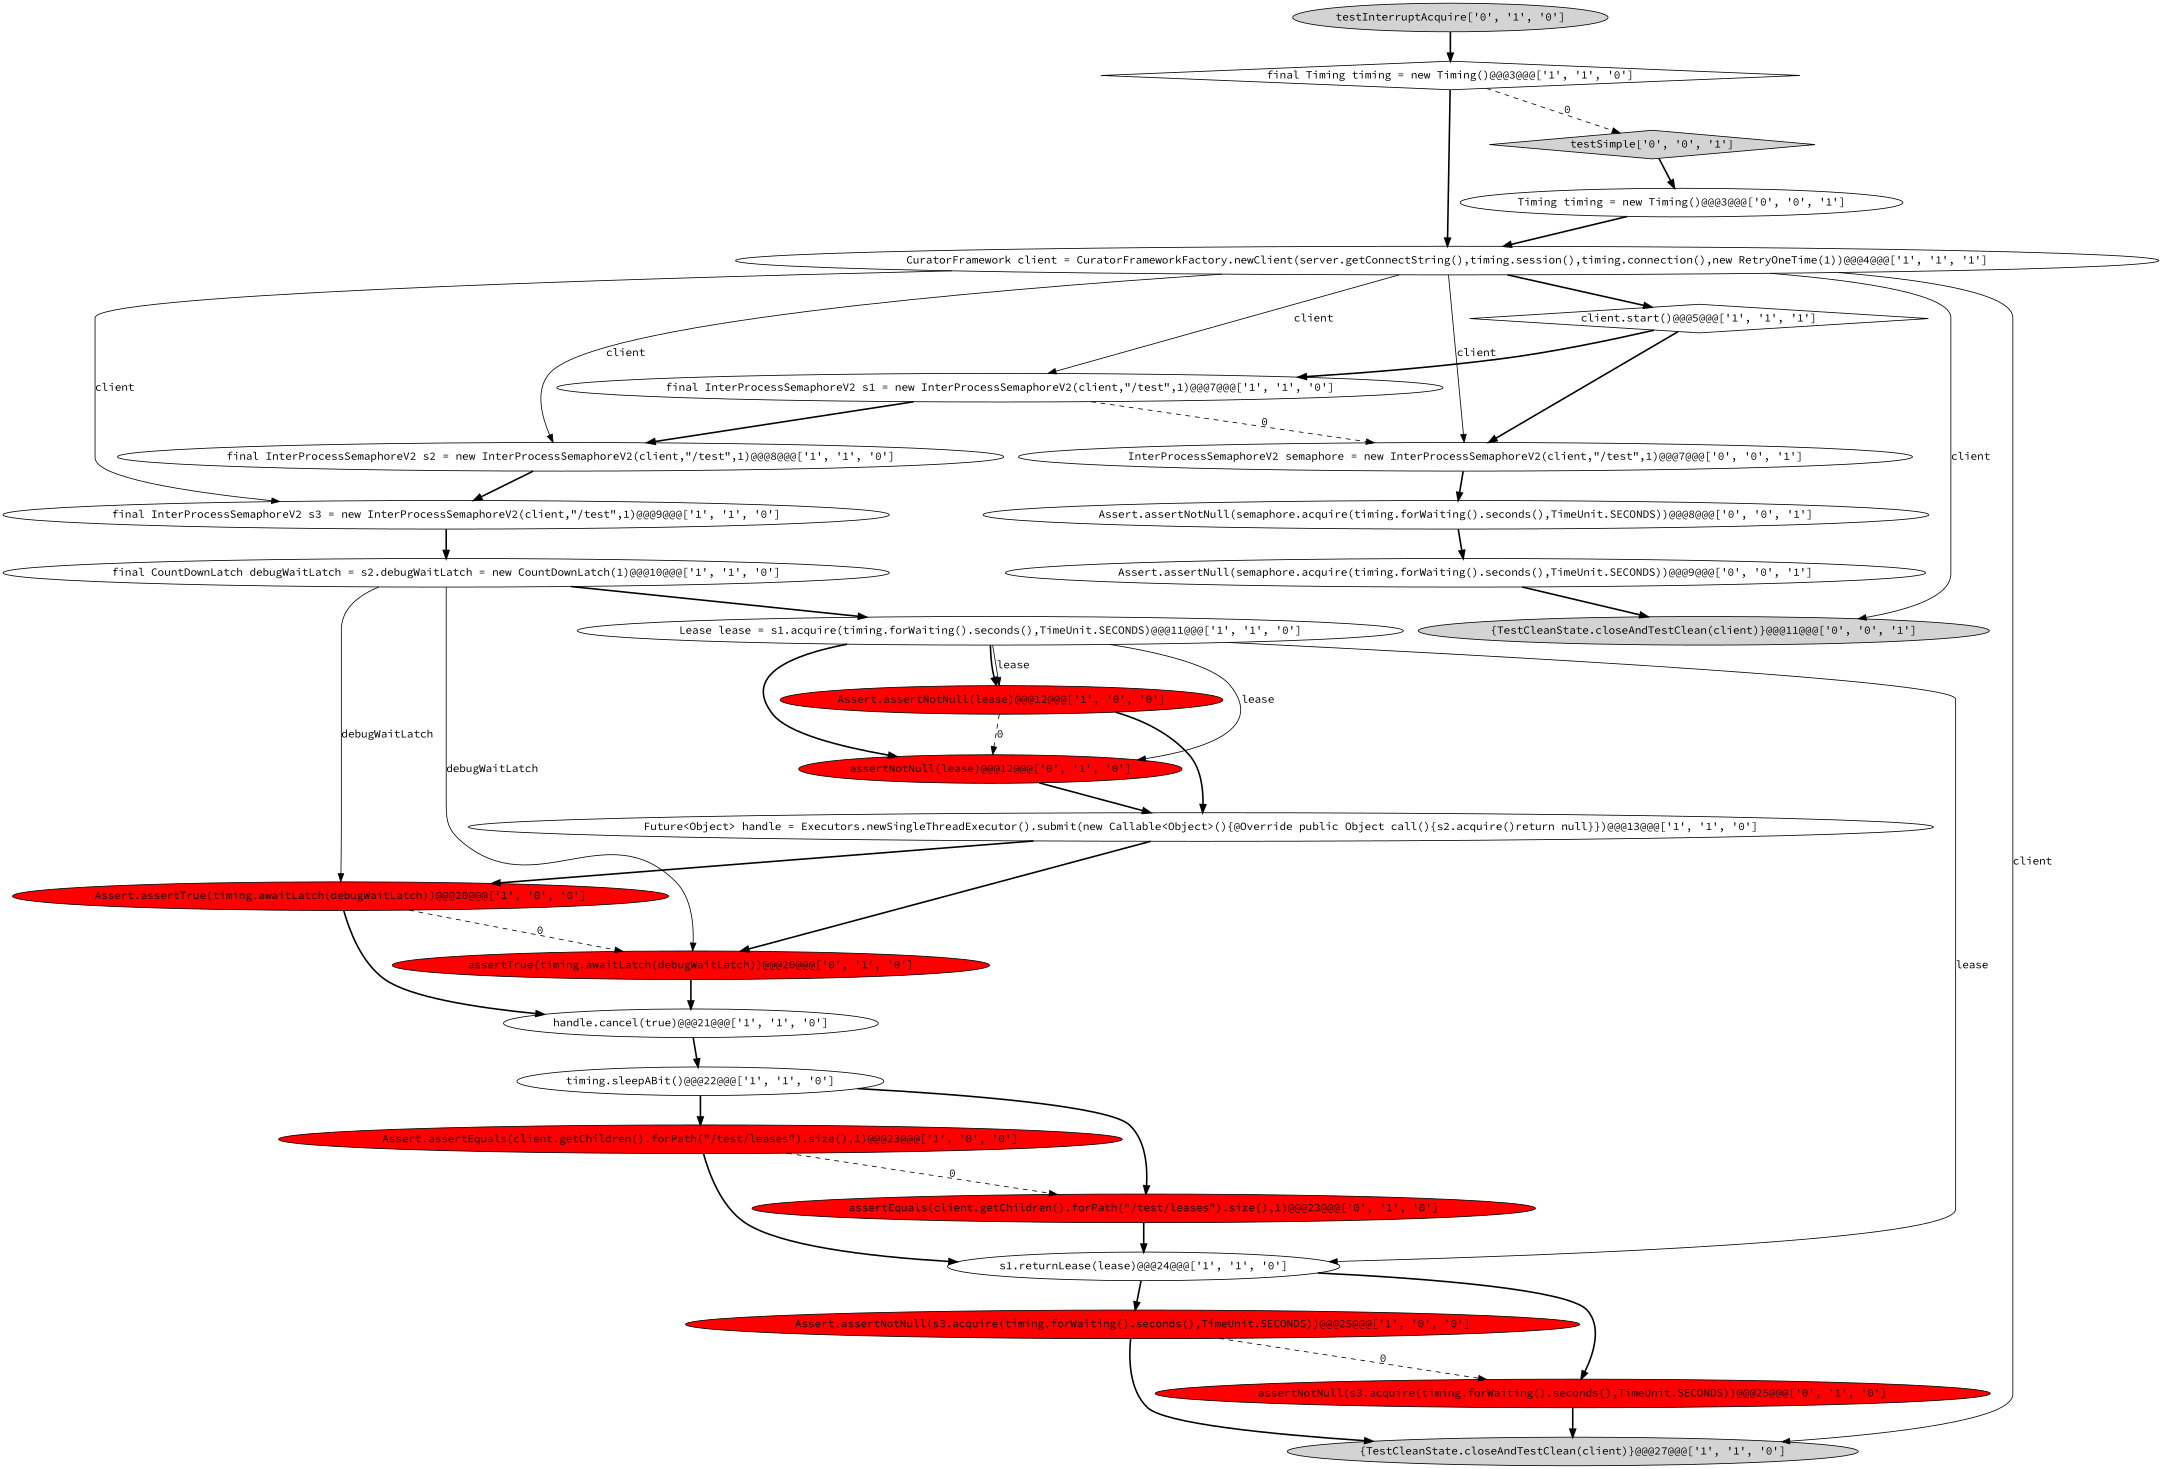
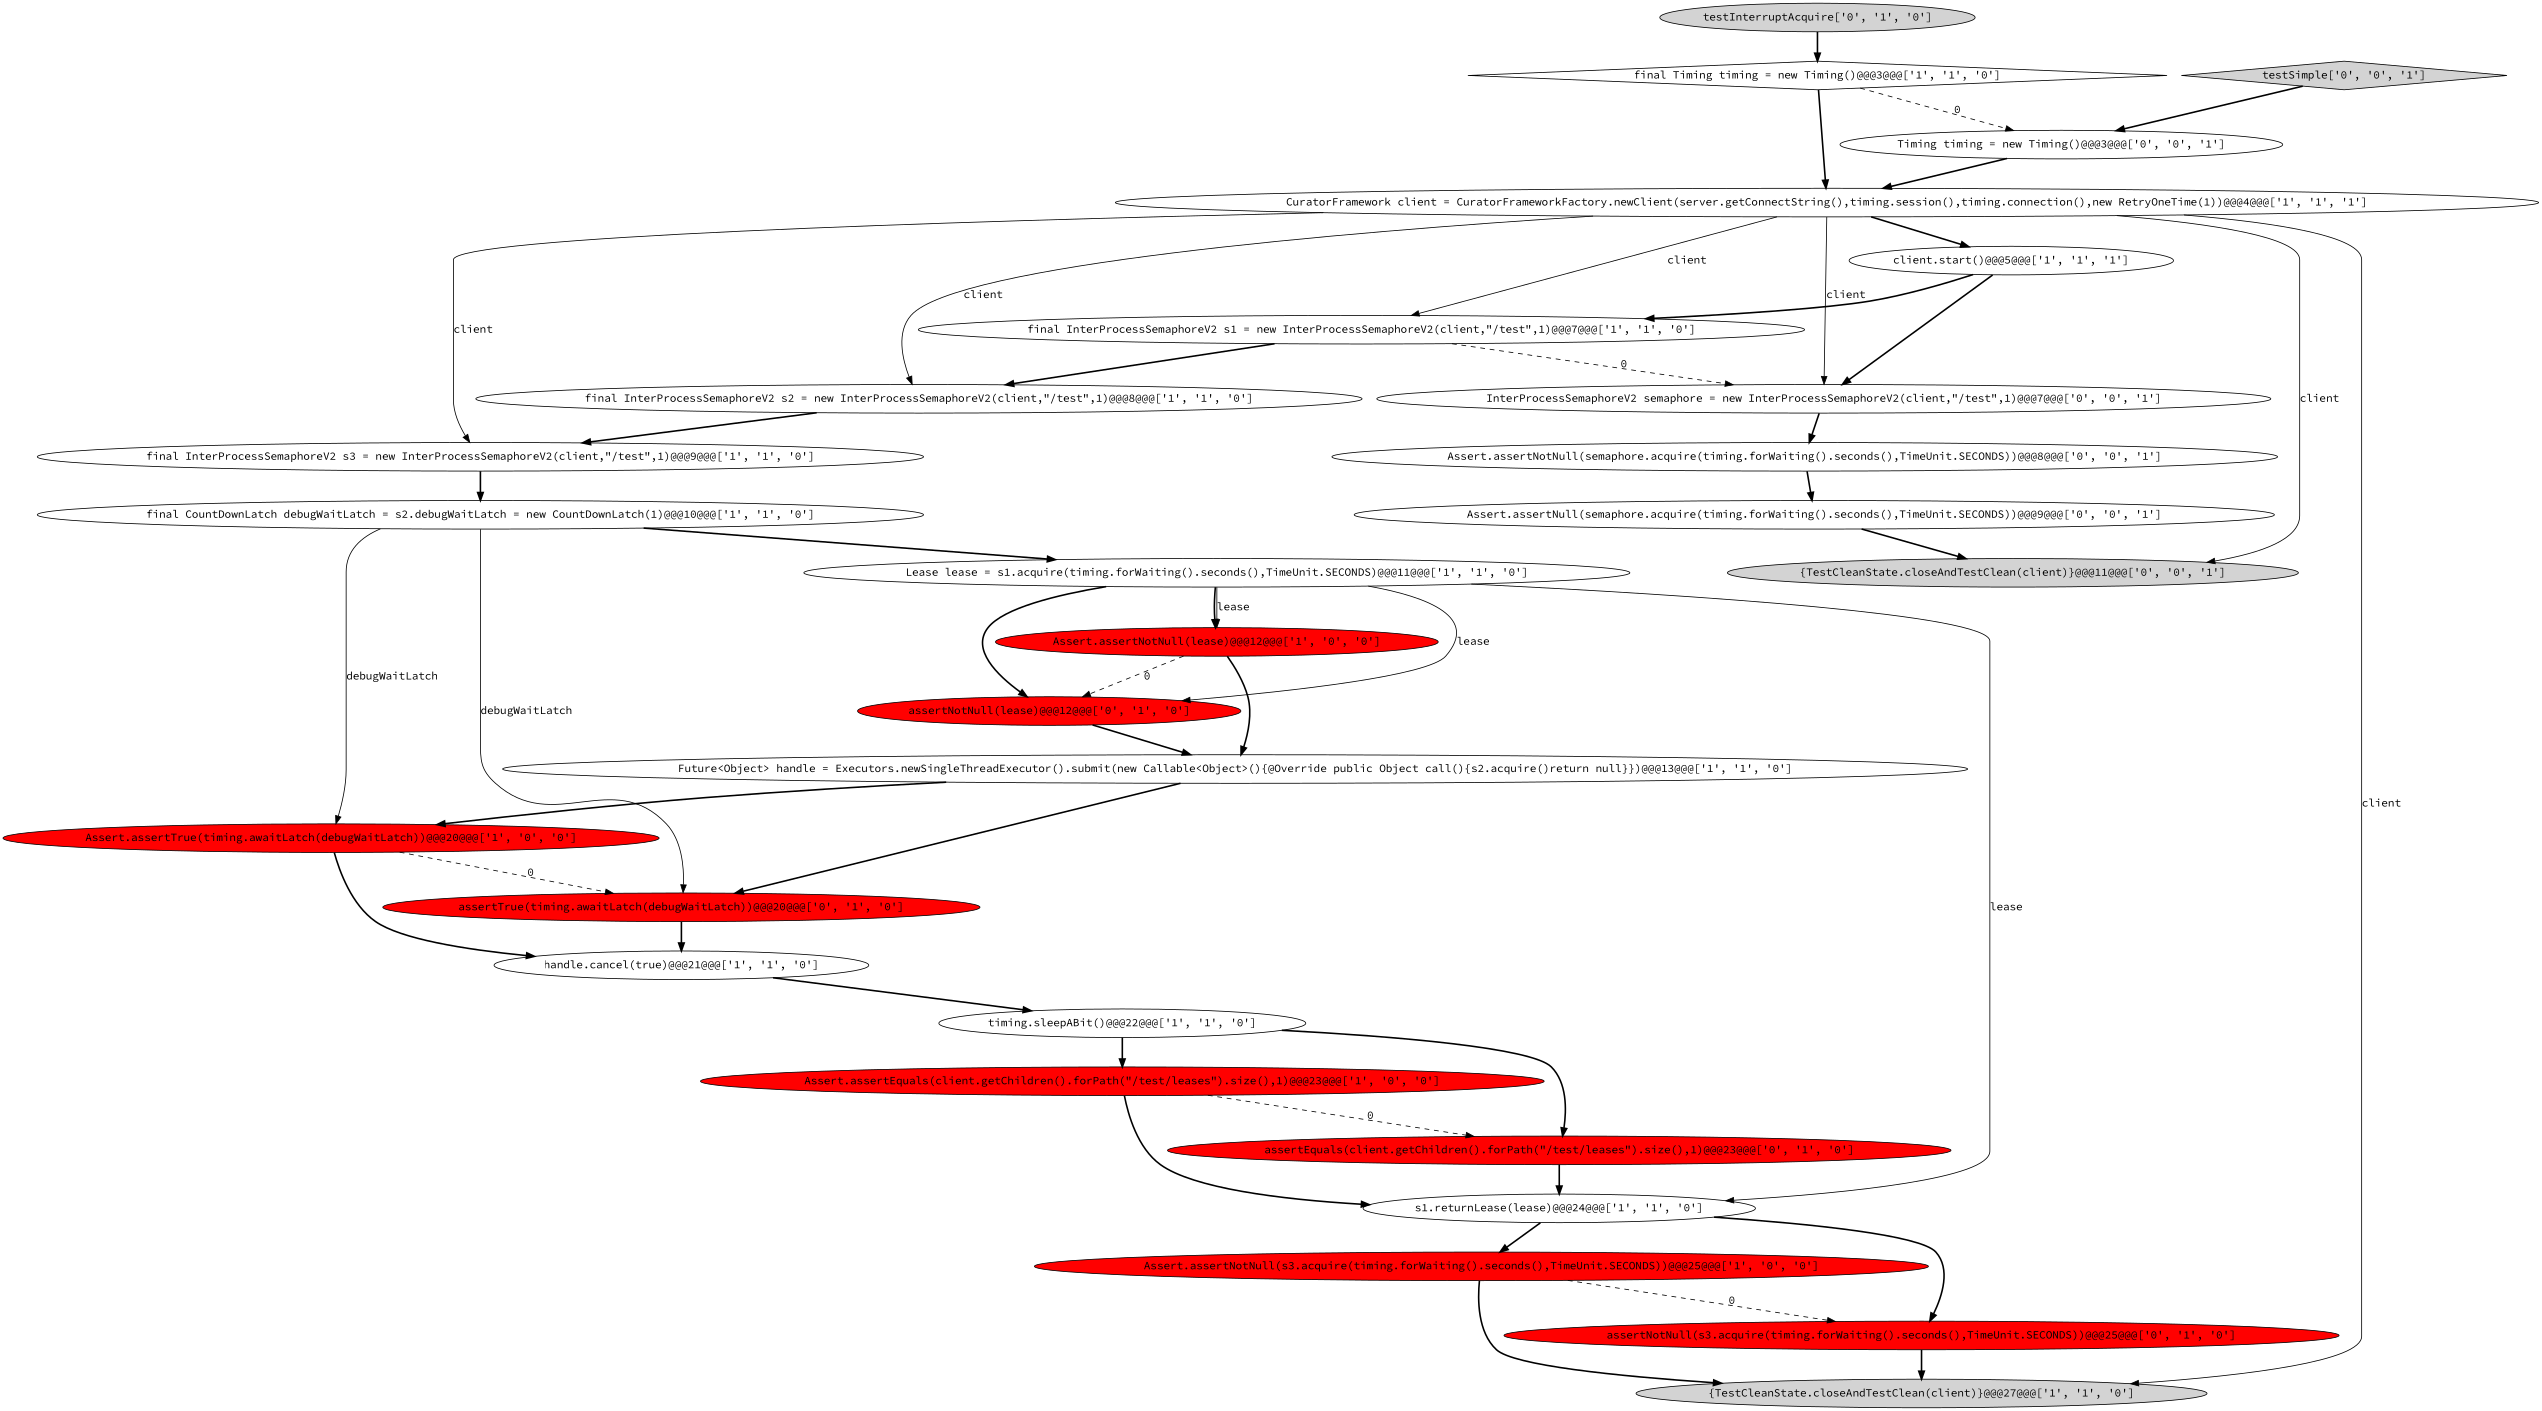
(1549, 109) -> (1933, 108)
(1699, 319) -> (2011, 261)
